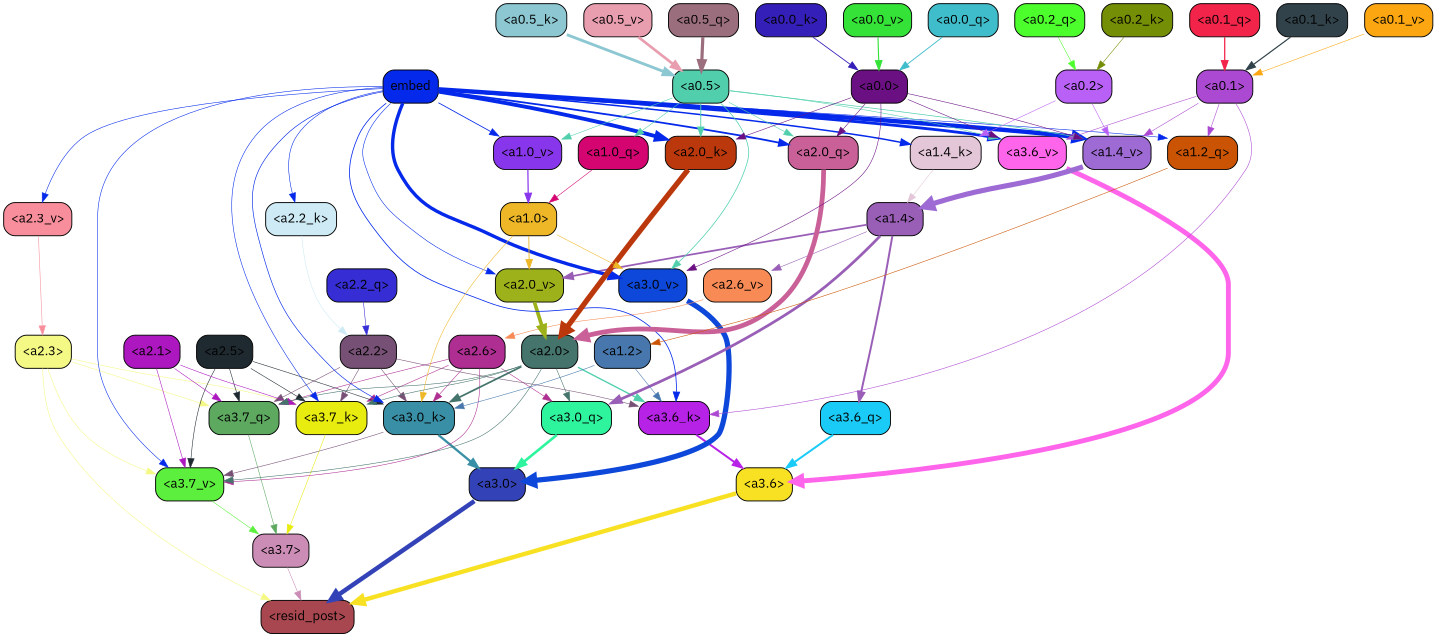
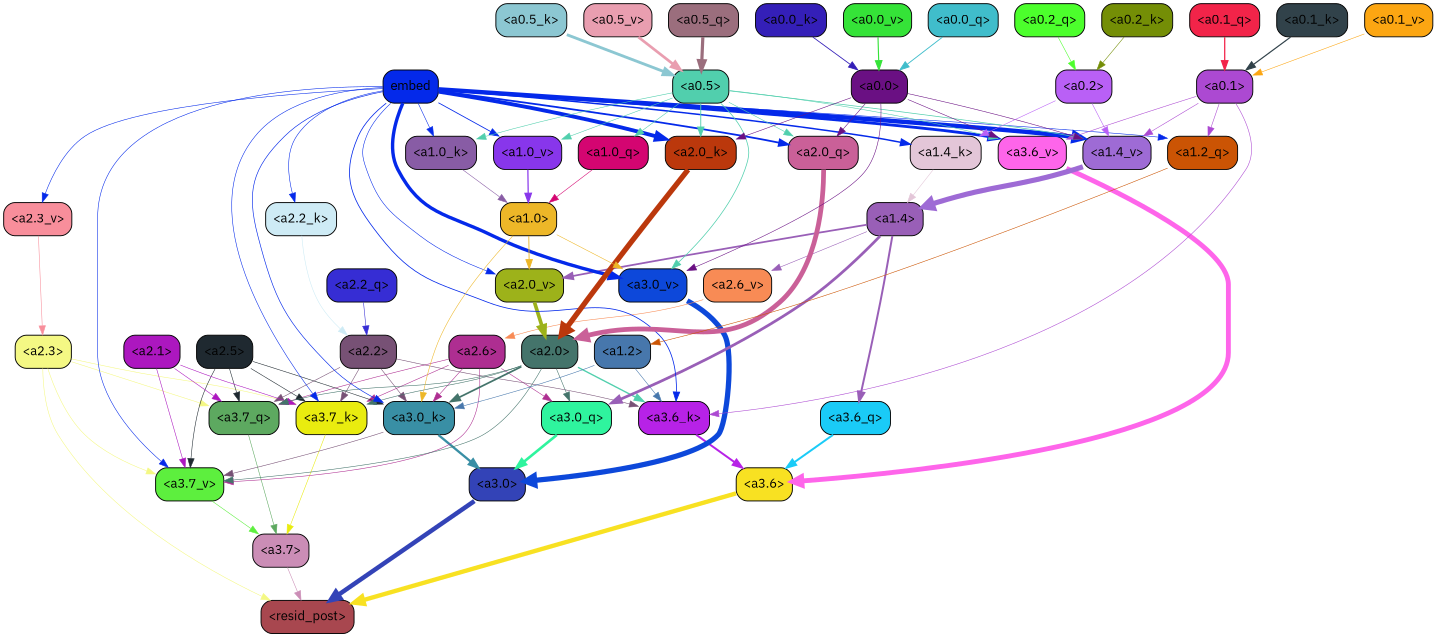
none -> (441, 153)
